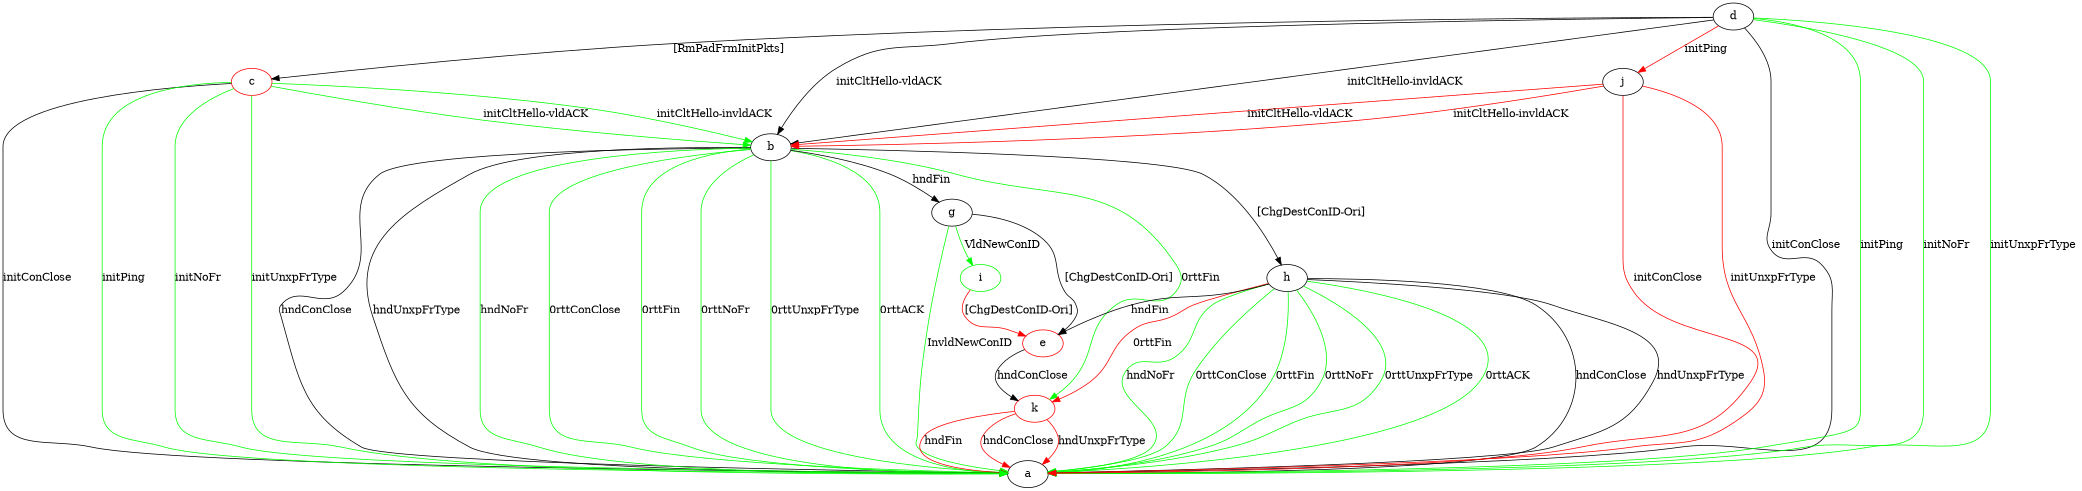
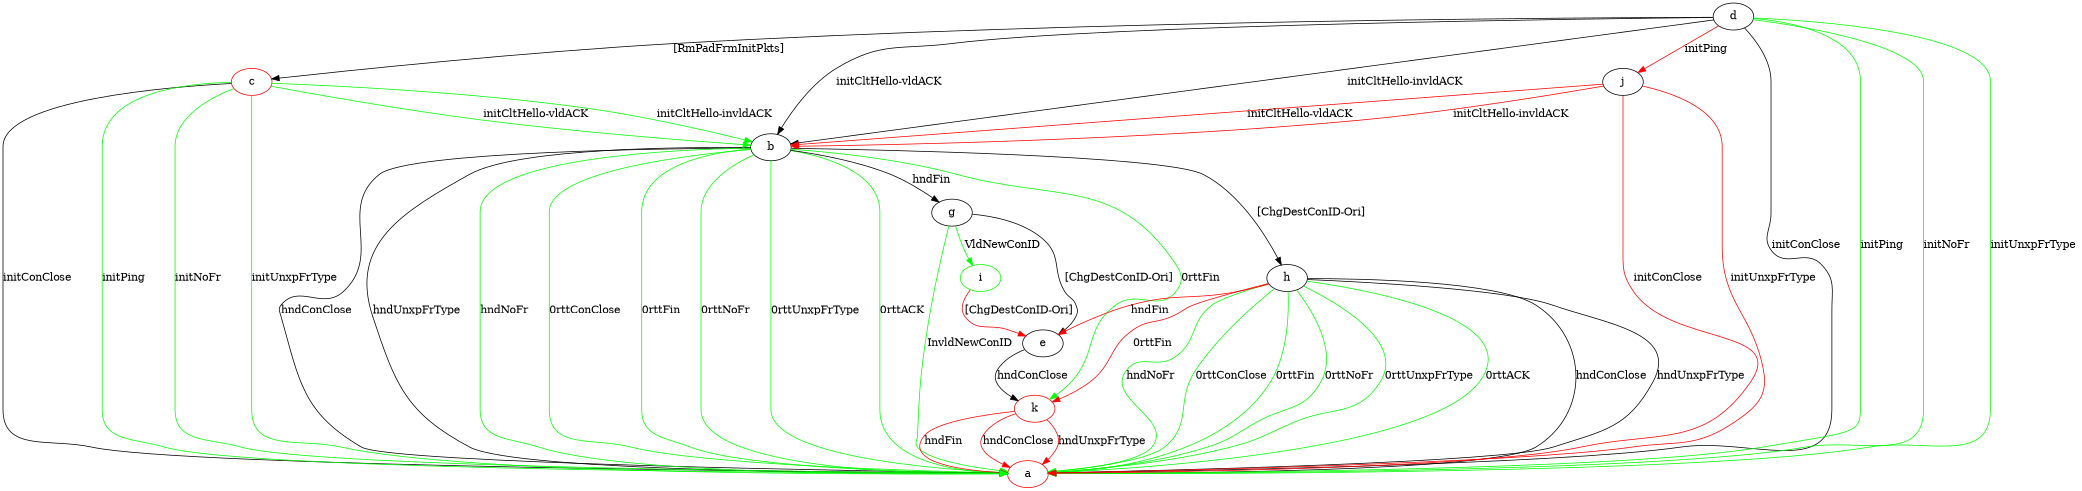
(1181, 297) -> (1181, 297)
(1043, 343) -> (1043, 343)
(1028, 474) -> (1028, 474)
